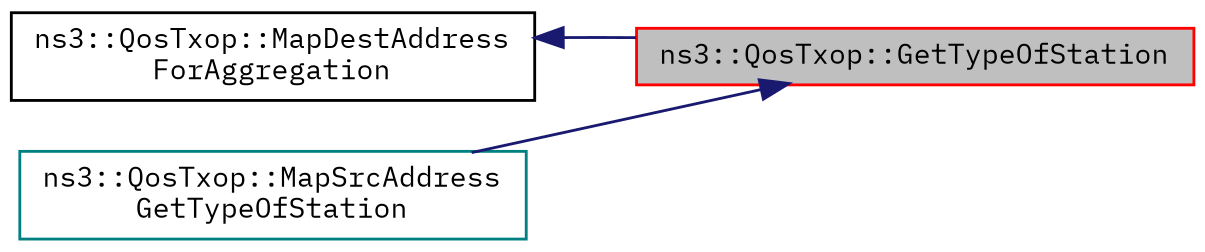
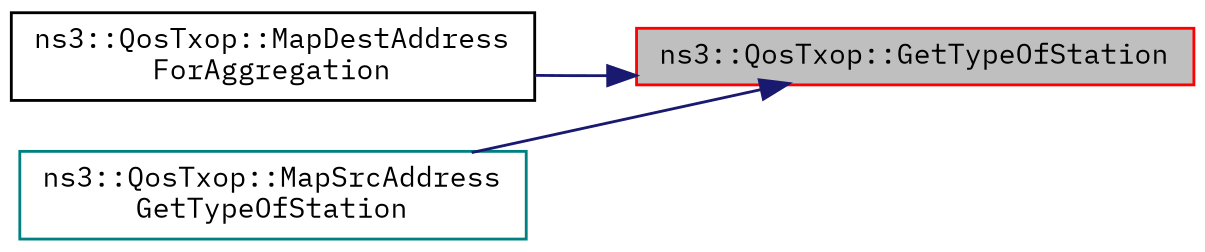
(600, 37) -> (571, 76)
